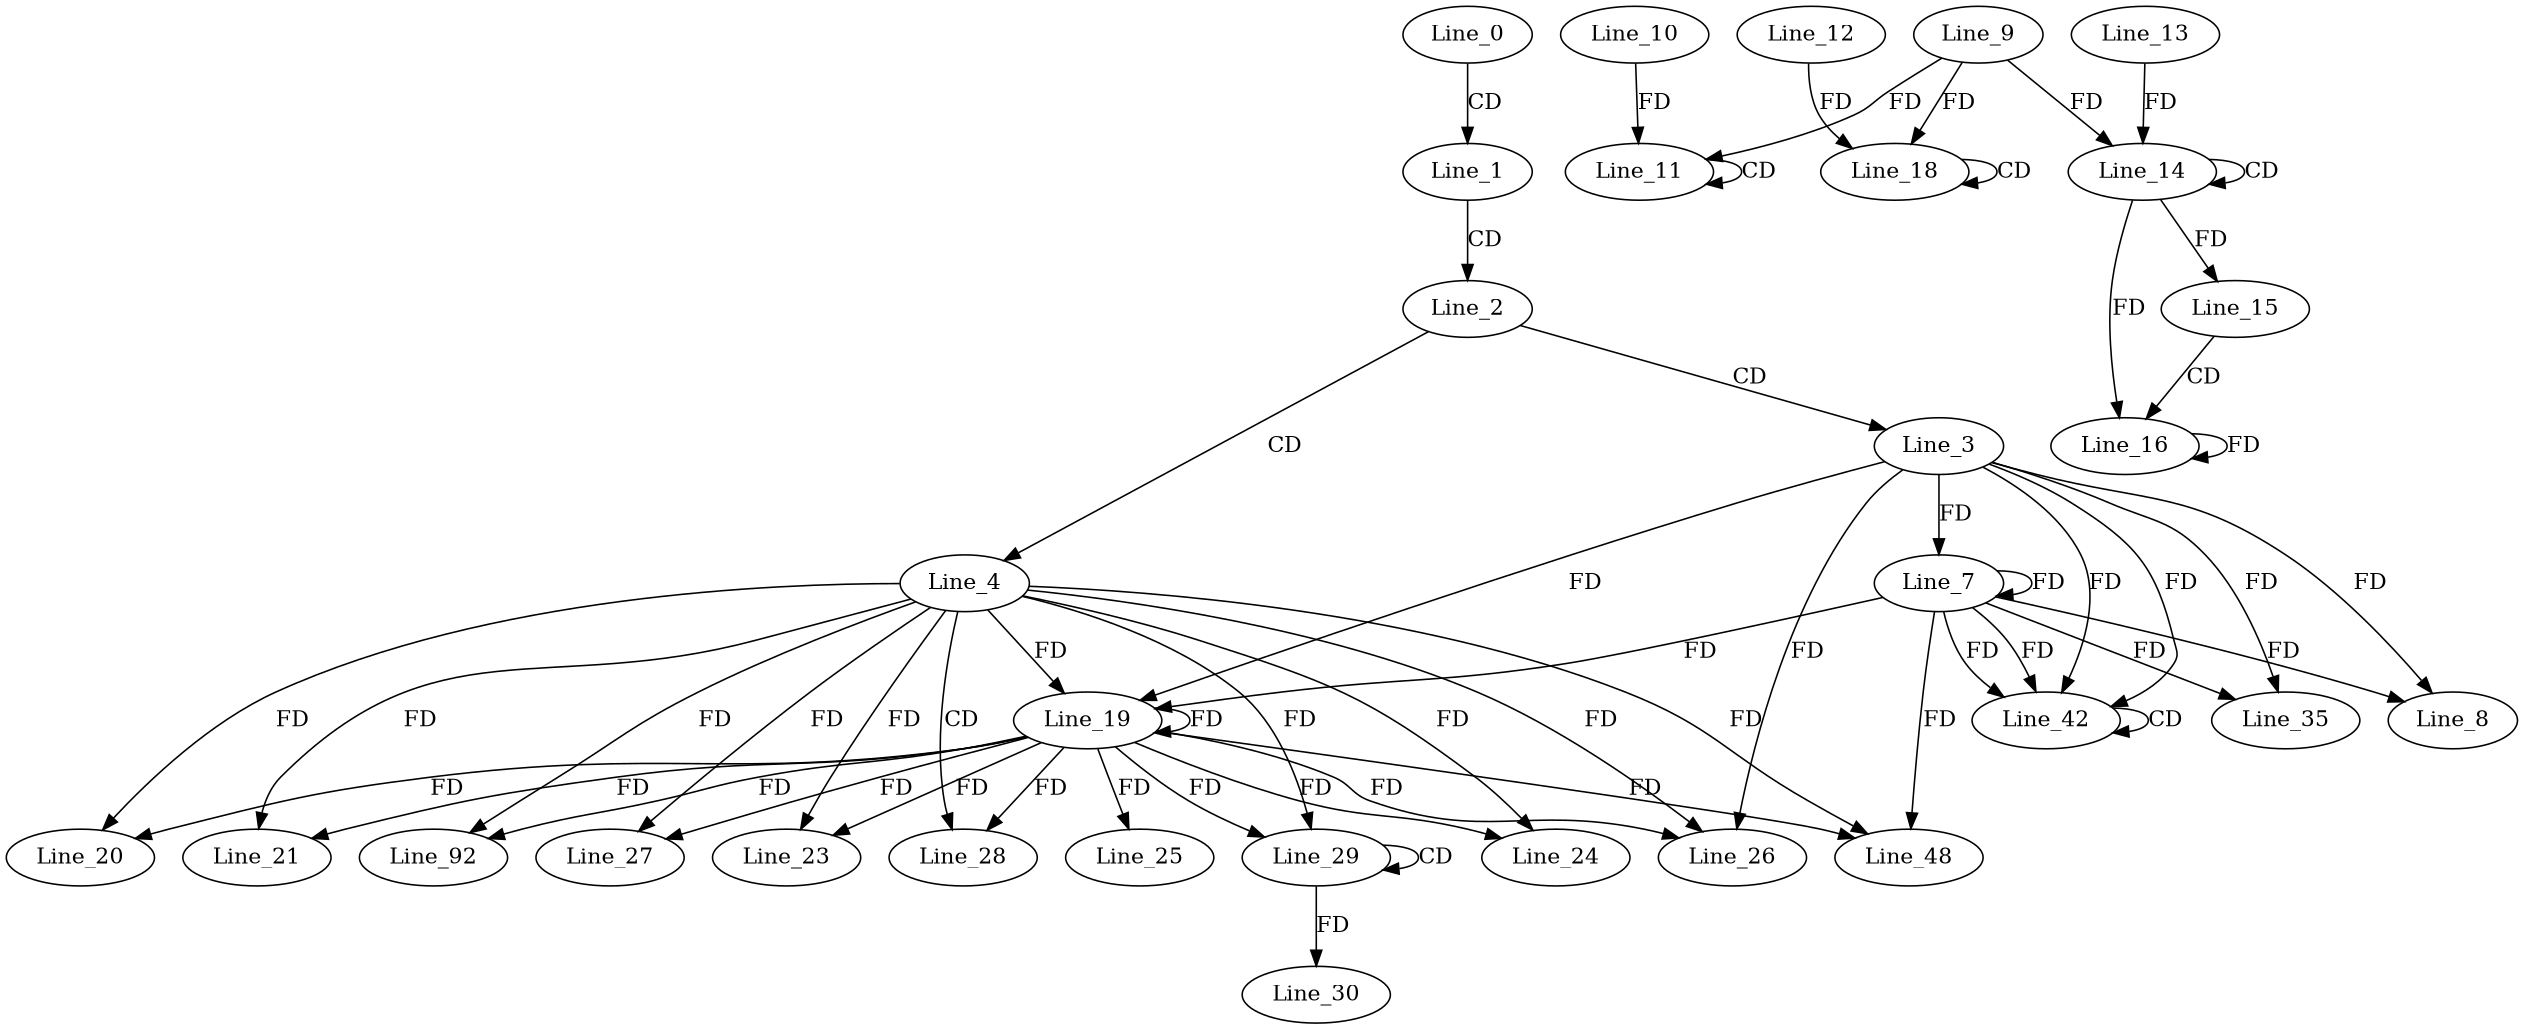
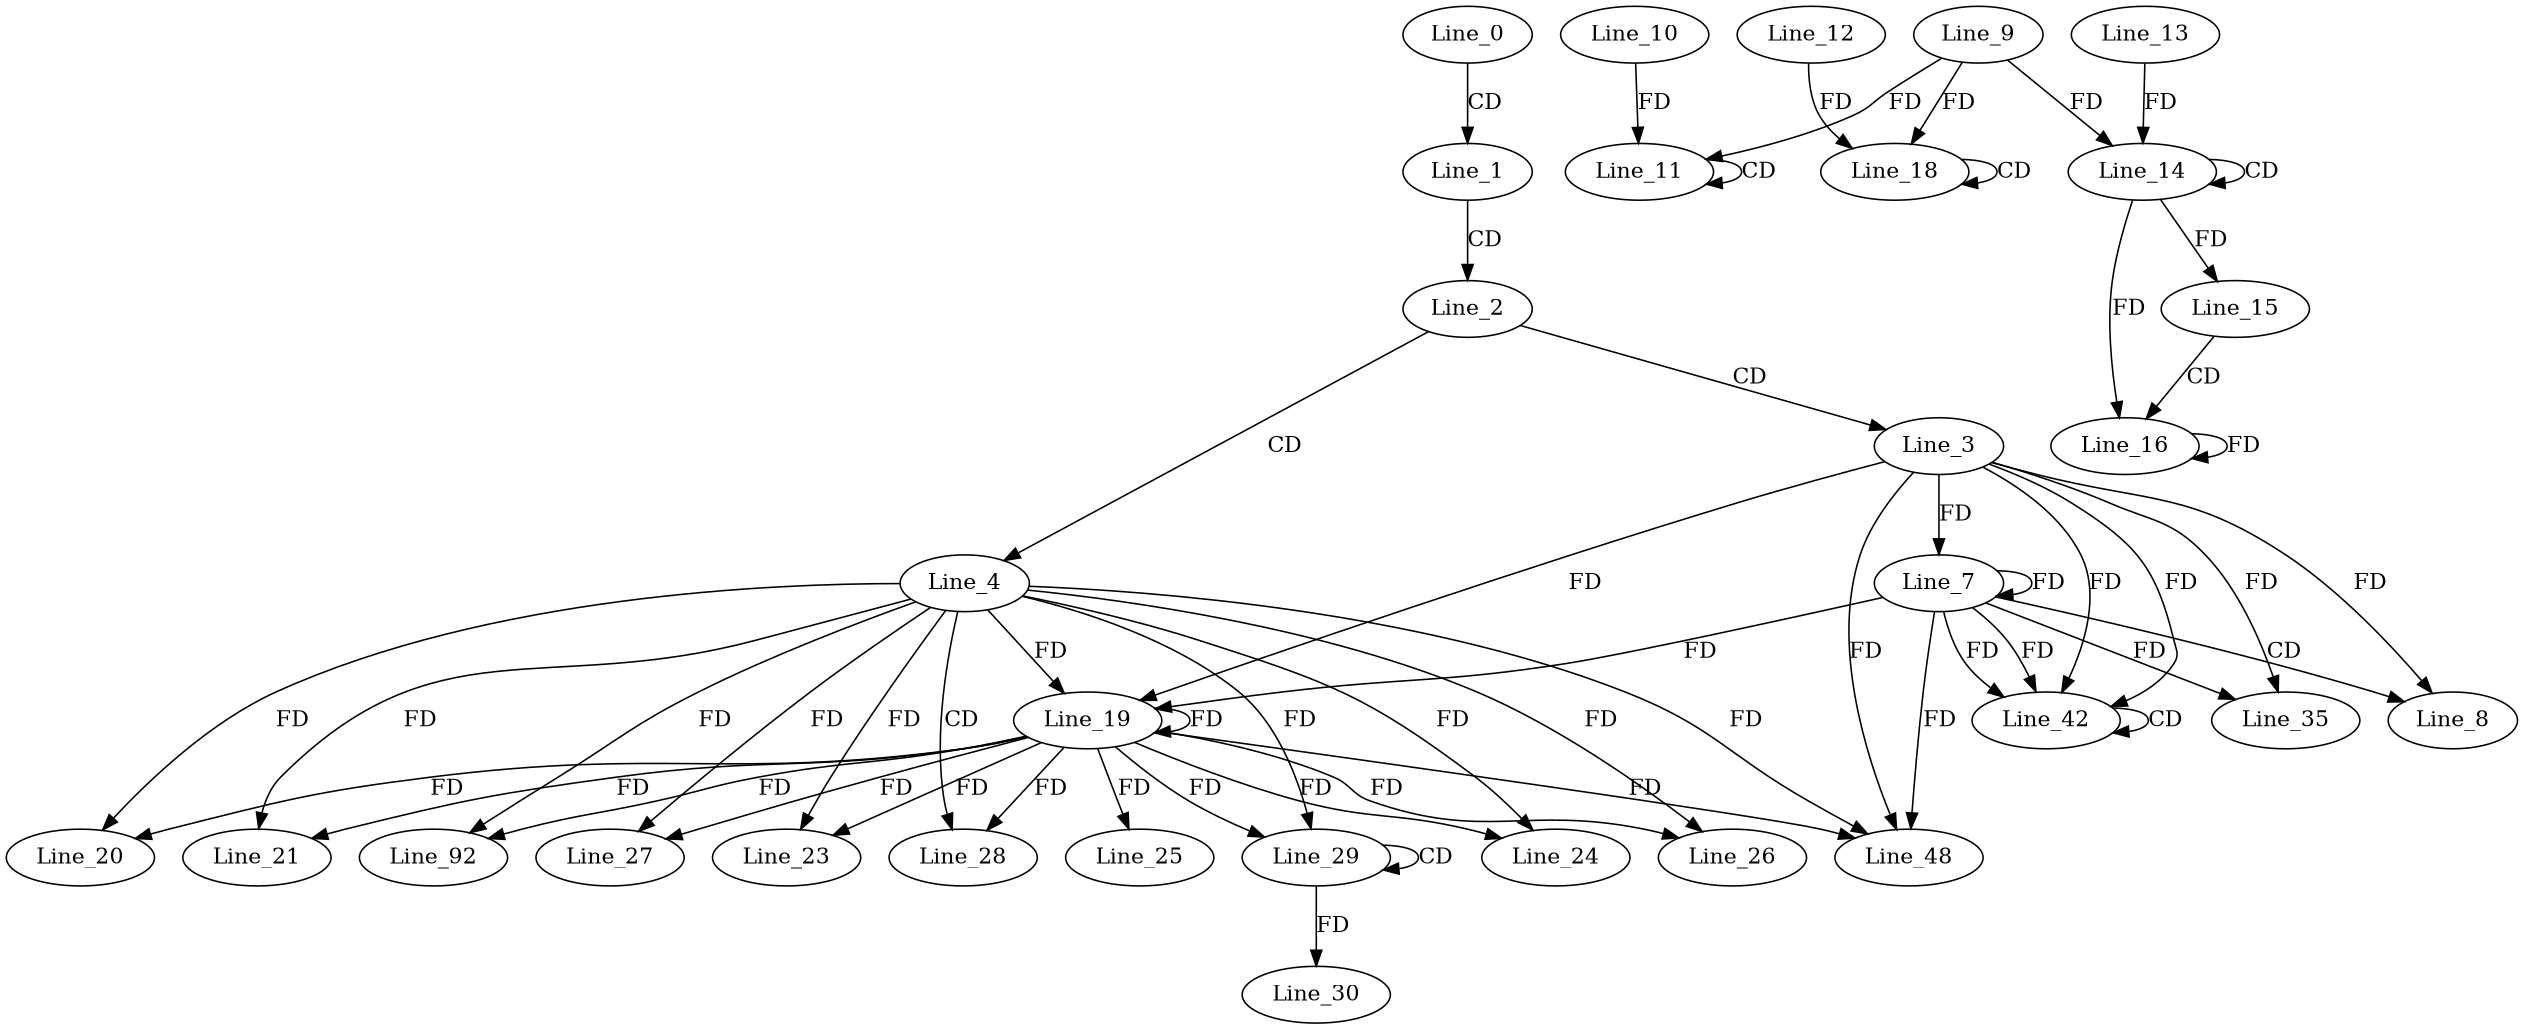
(1795, 628) -> (1849, 637)
(2284, 652) -> (2284, 652)
